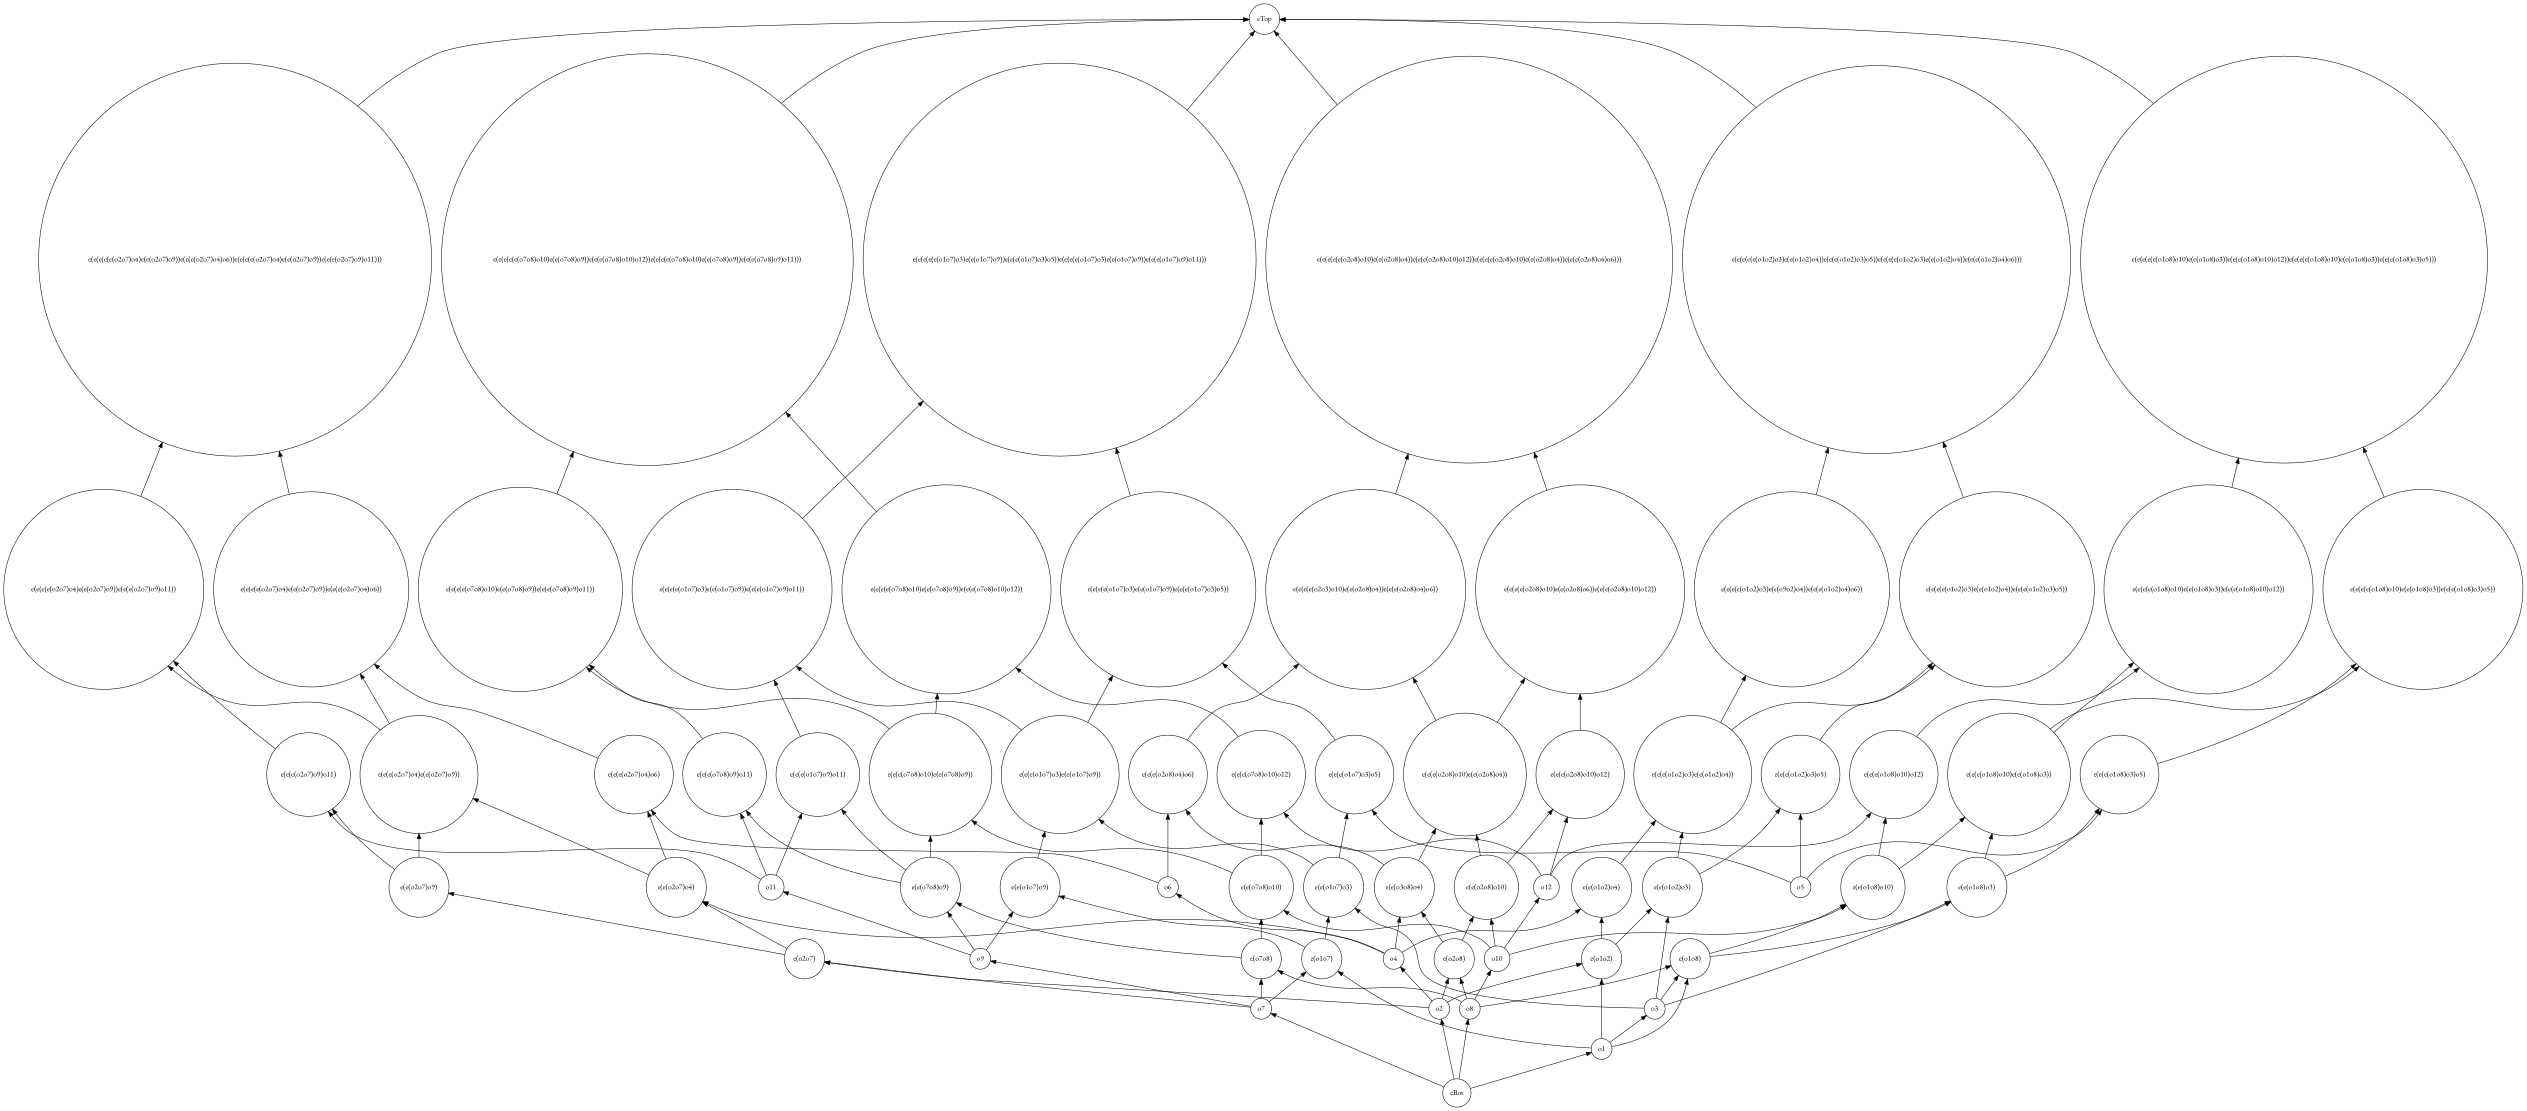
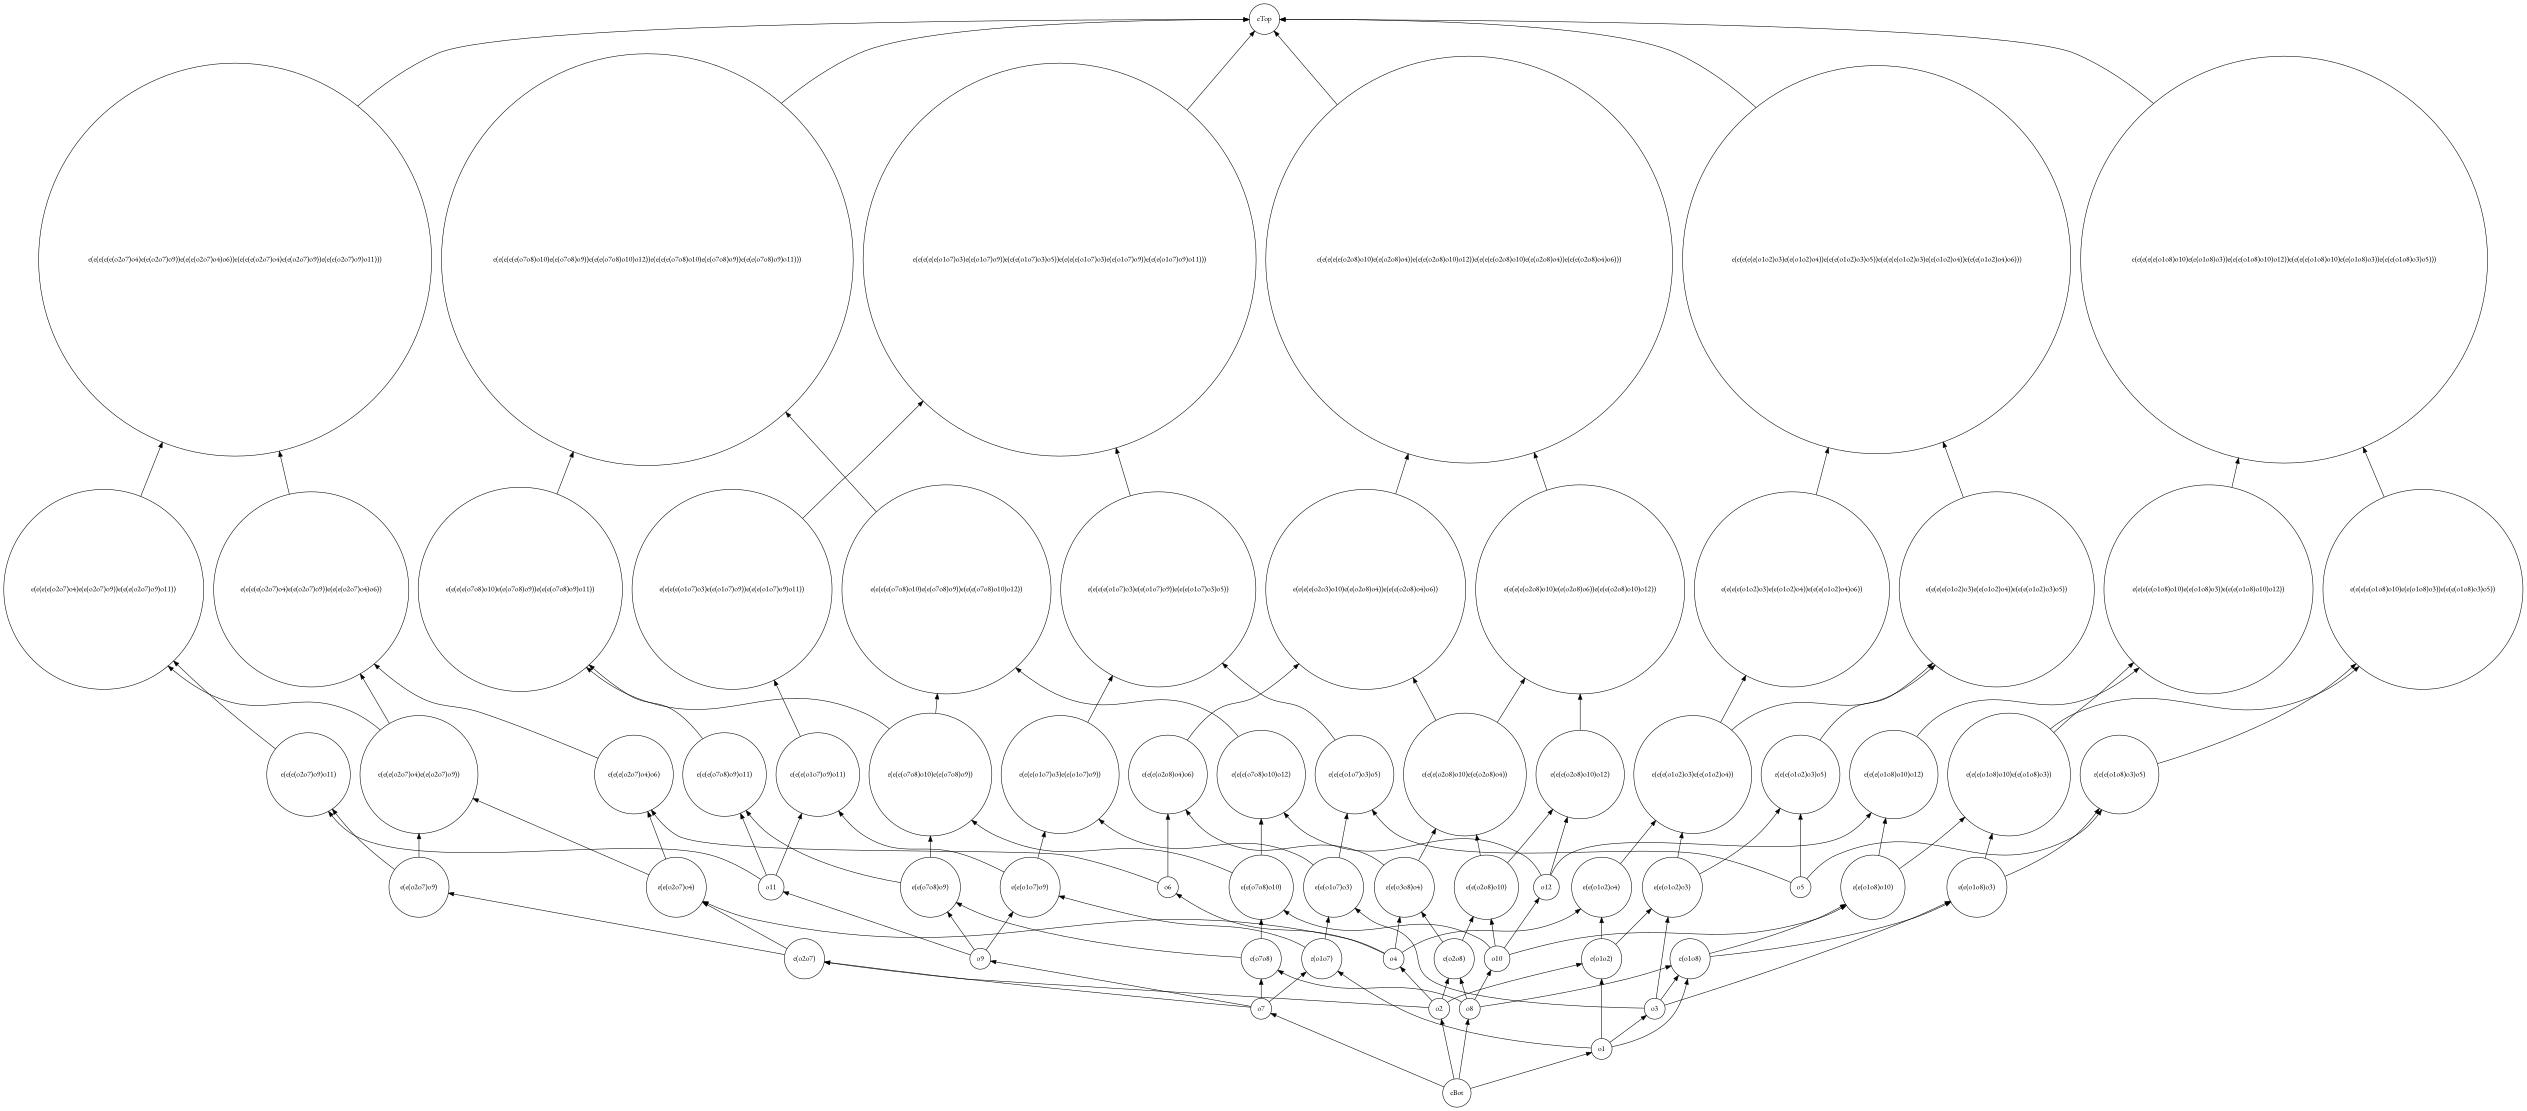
(1792, 589) -> (1792, 589)
(910, 704) -> none
(873, 844) -> (893, 847)
